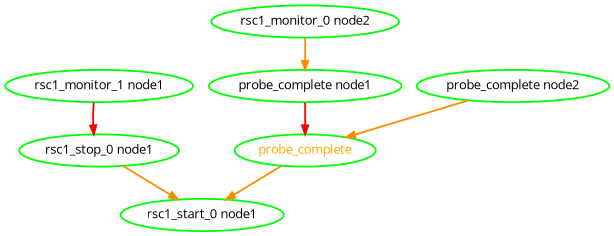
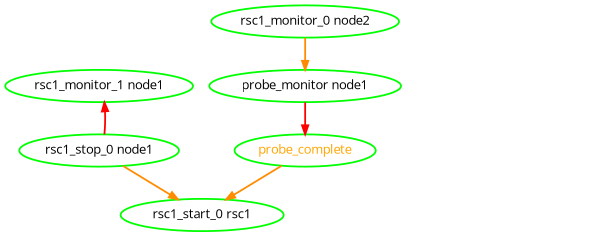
(305, 86) -> (305, 86)
(513, 86) -> none
(93, 114) -> (105, 123)
(202, 215) -> (202, 215)
